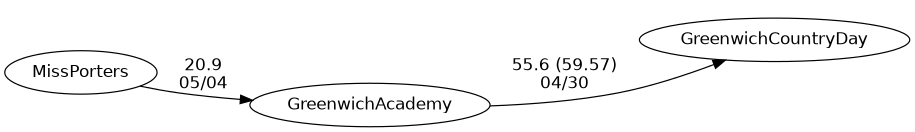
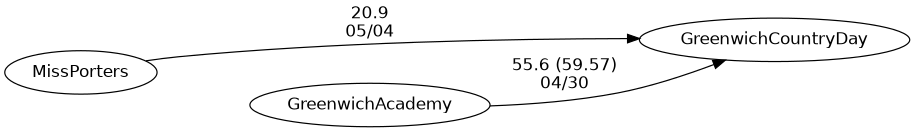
(190, 94) -> (386, 43)
